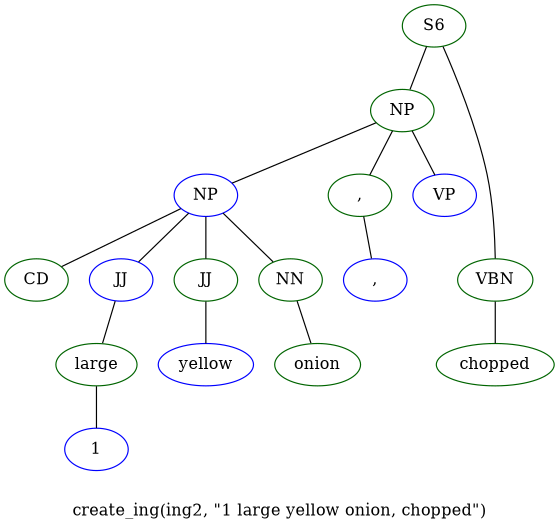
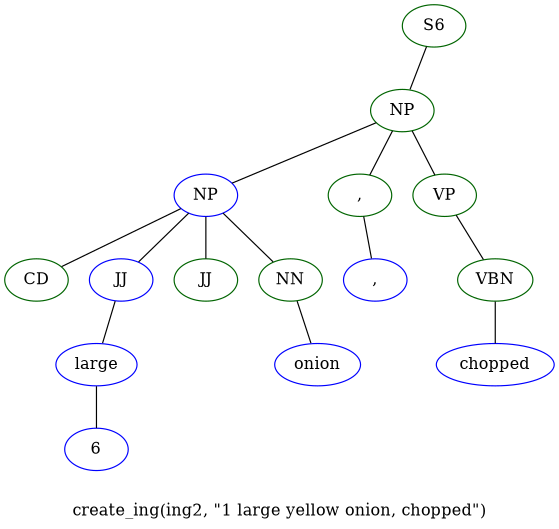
(481, 150) -> (470, 237)
(445, 195) -> (445, 195)
(96, 365) -> (96, 365)
(206, 365) -> none
(318, 365) -> (318, 365)
(495, 365) -> (495, 365)
(96, 449) -> (96, 449)
